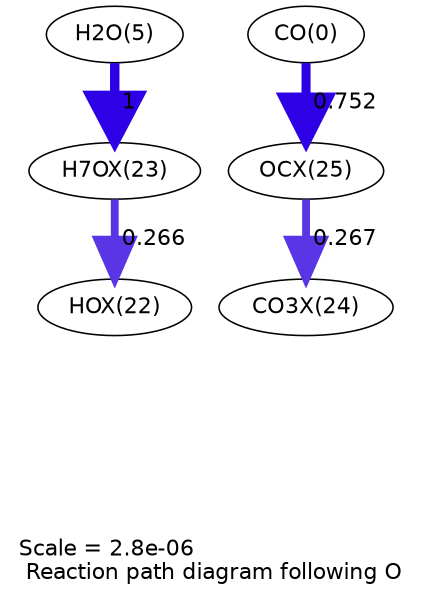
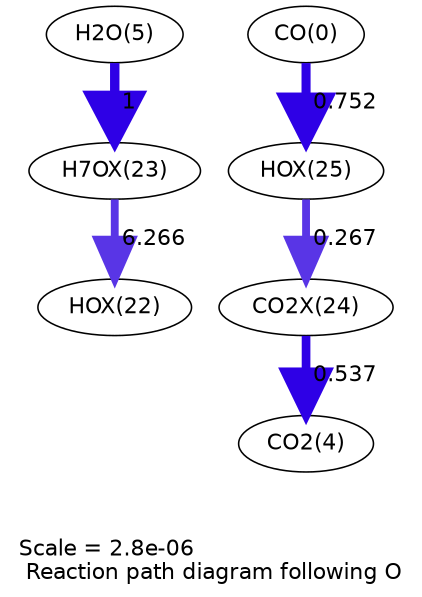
(306, 171) -> (306, 171)
(151, 239) -> (151, 239)
(306, 307) -> (306, 307)
none -> (306, 444)
